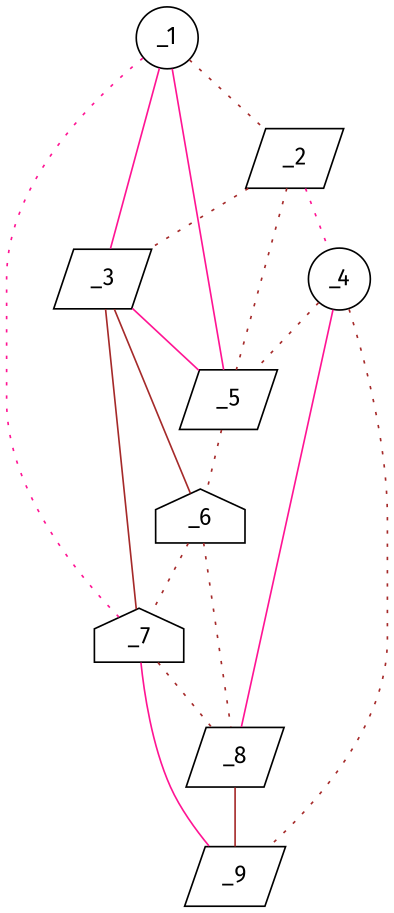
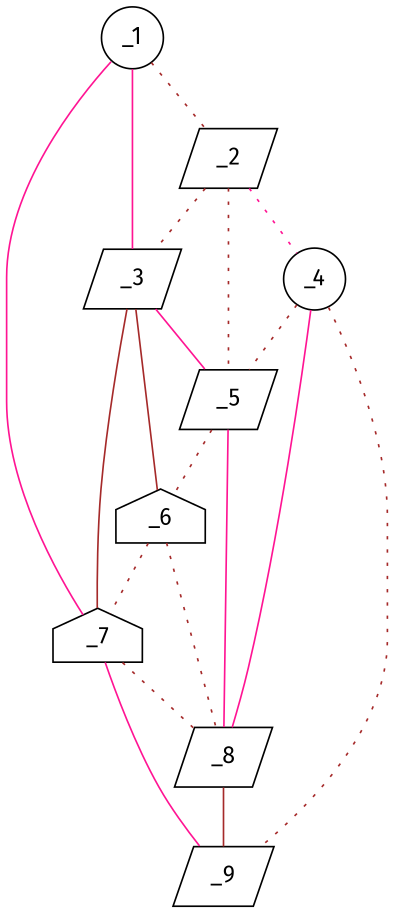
(201, 234) -> (226, 578)
(7, 331) -> (7, 332)
